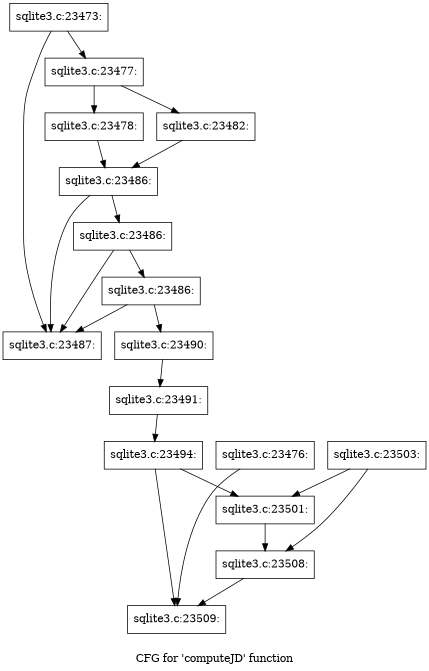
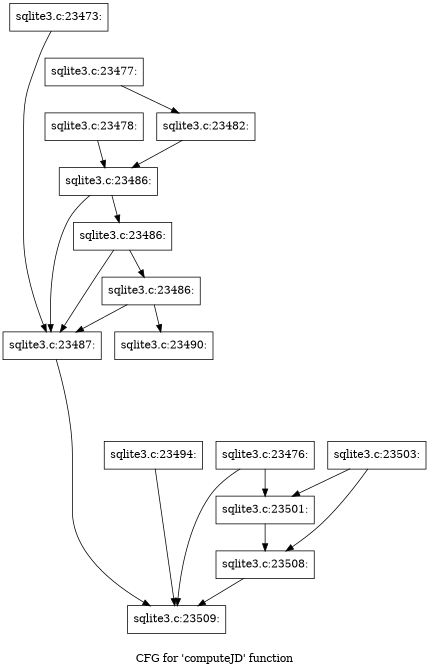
(74, 41) -> none
(94, 96) -> none
(159, 400) -> none
(206, 481) -> (265, 479)
none -> (72, 495)
